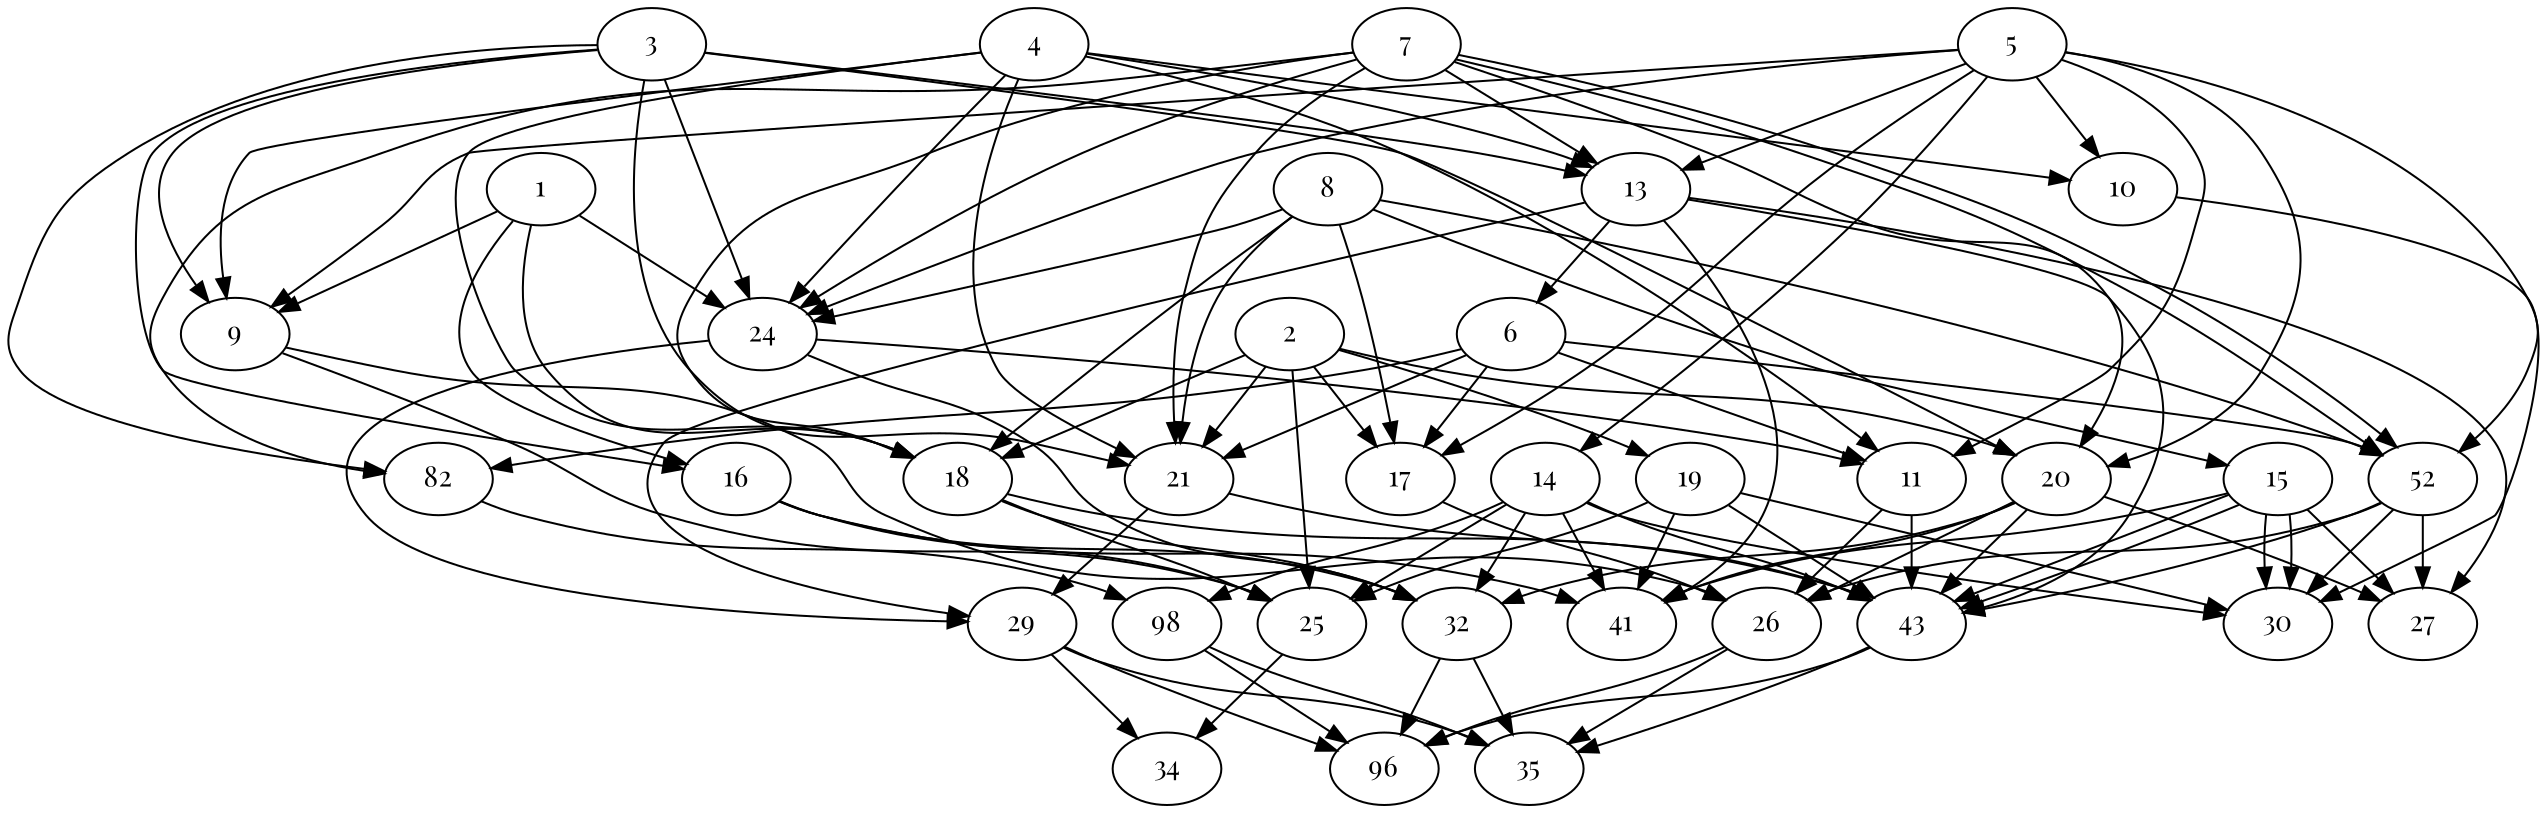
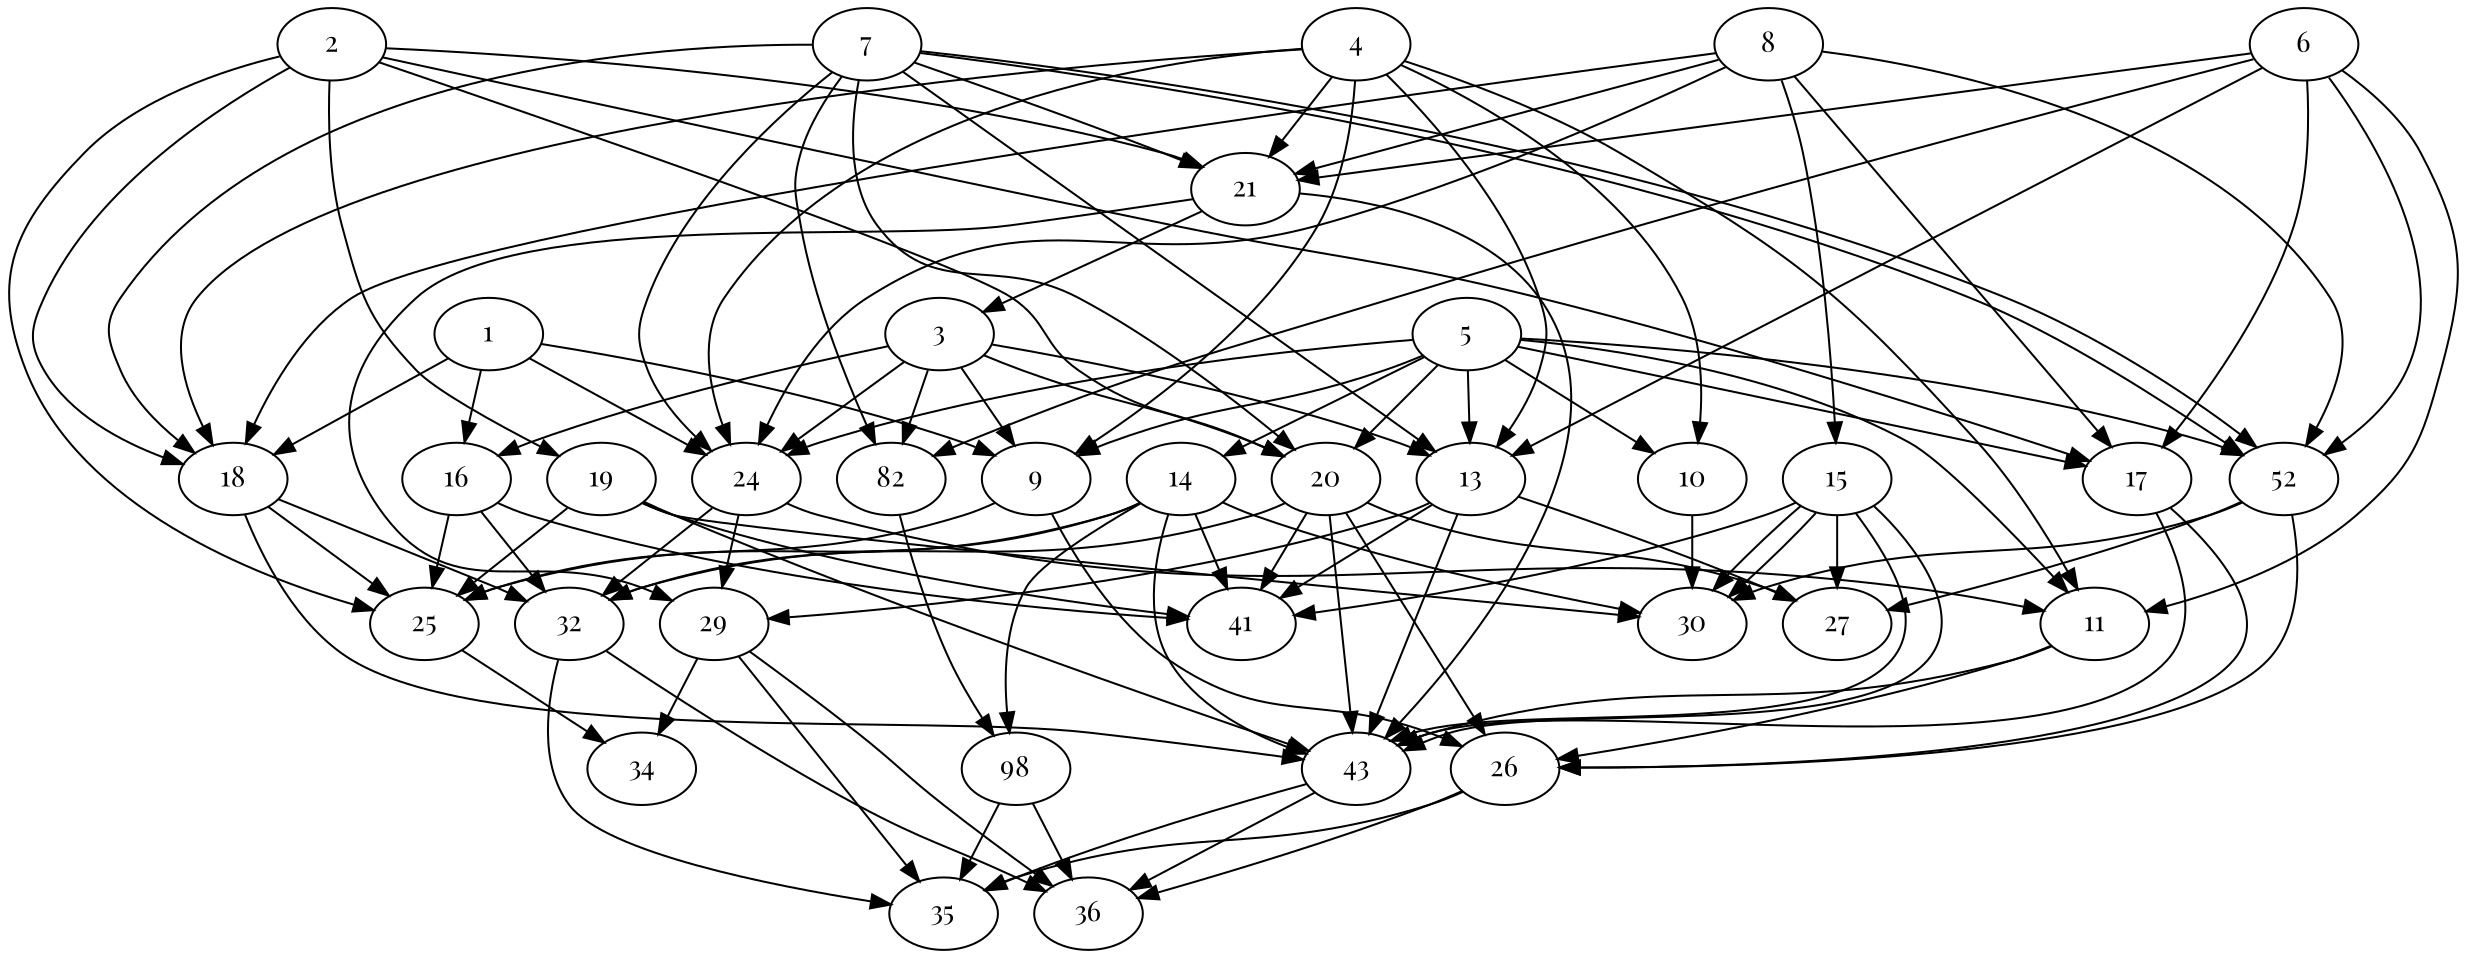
(1575, 260) -> (1915, 248)
(658, 318) -> (1102, 257)
(2185, 564) -> (1876, 726)
(1384, 769) -> (1089, 914)
